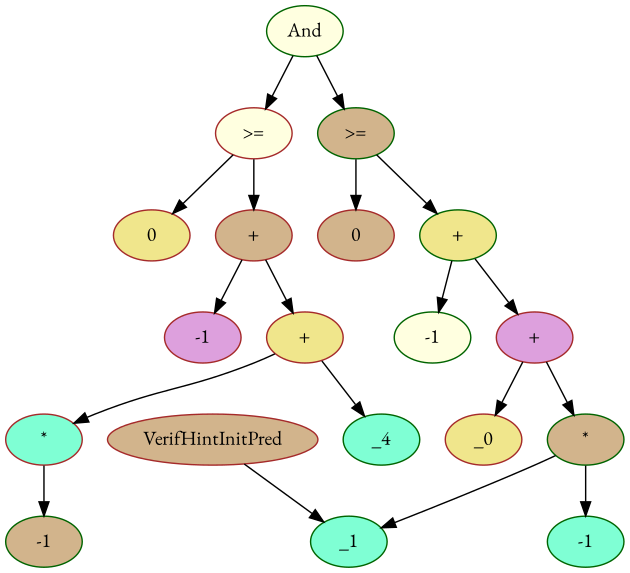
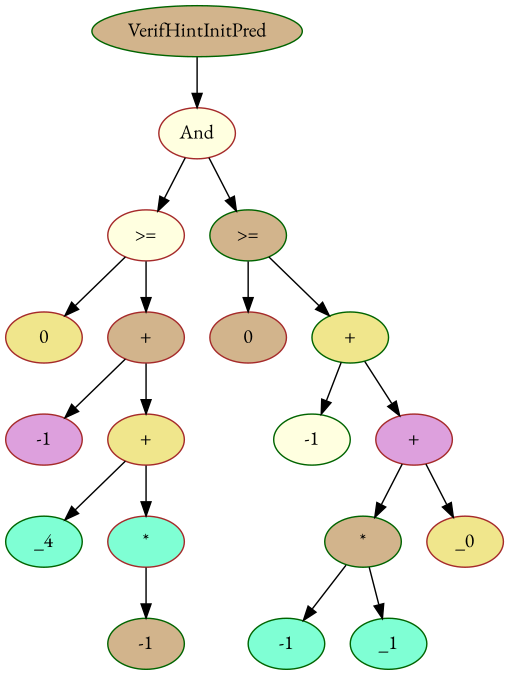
(305, 31) -> (197, 133)
(213, 440) -> (197, 31)
(278, 489) -> (197, 75)
